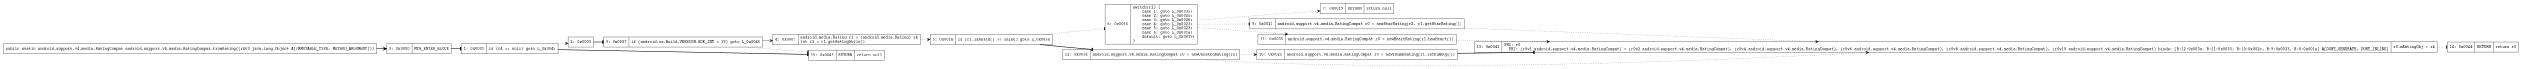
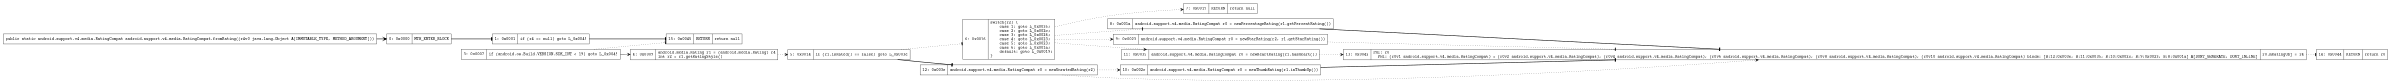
none -> (1220, 24)
(1223, 24) -> (1083, 39)
(1640, 35) -> (1471, 46)
(581, 42) -> none
